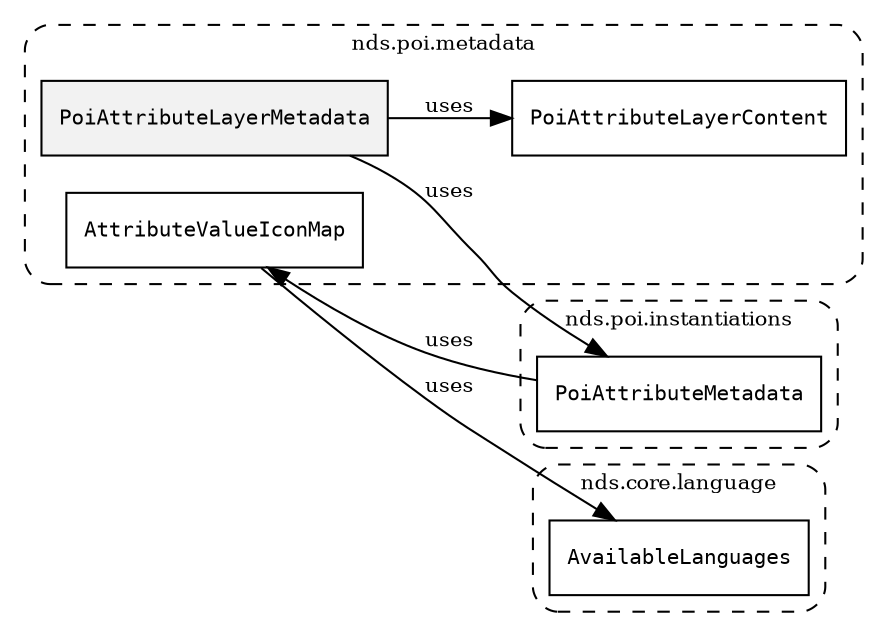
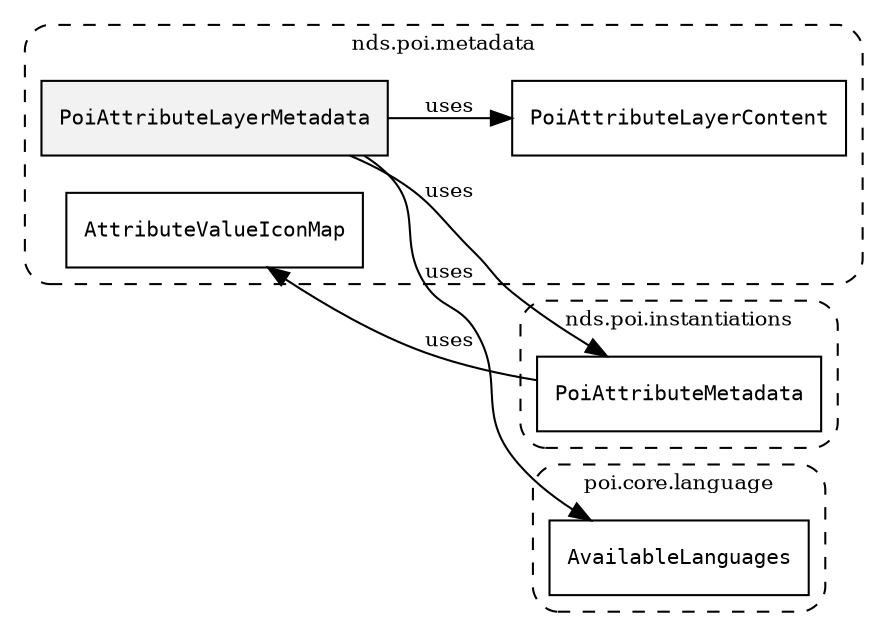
(423, 397) -> (474, 329)
(679, 484) -> (679, 484)
